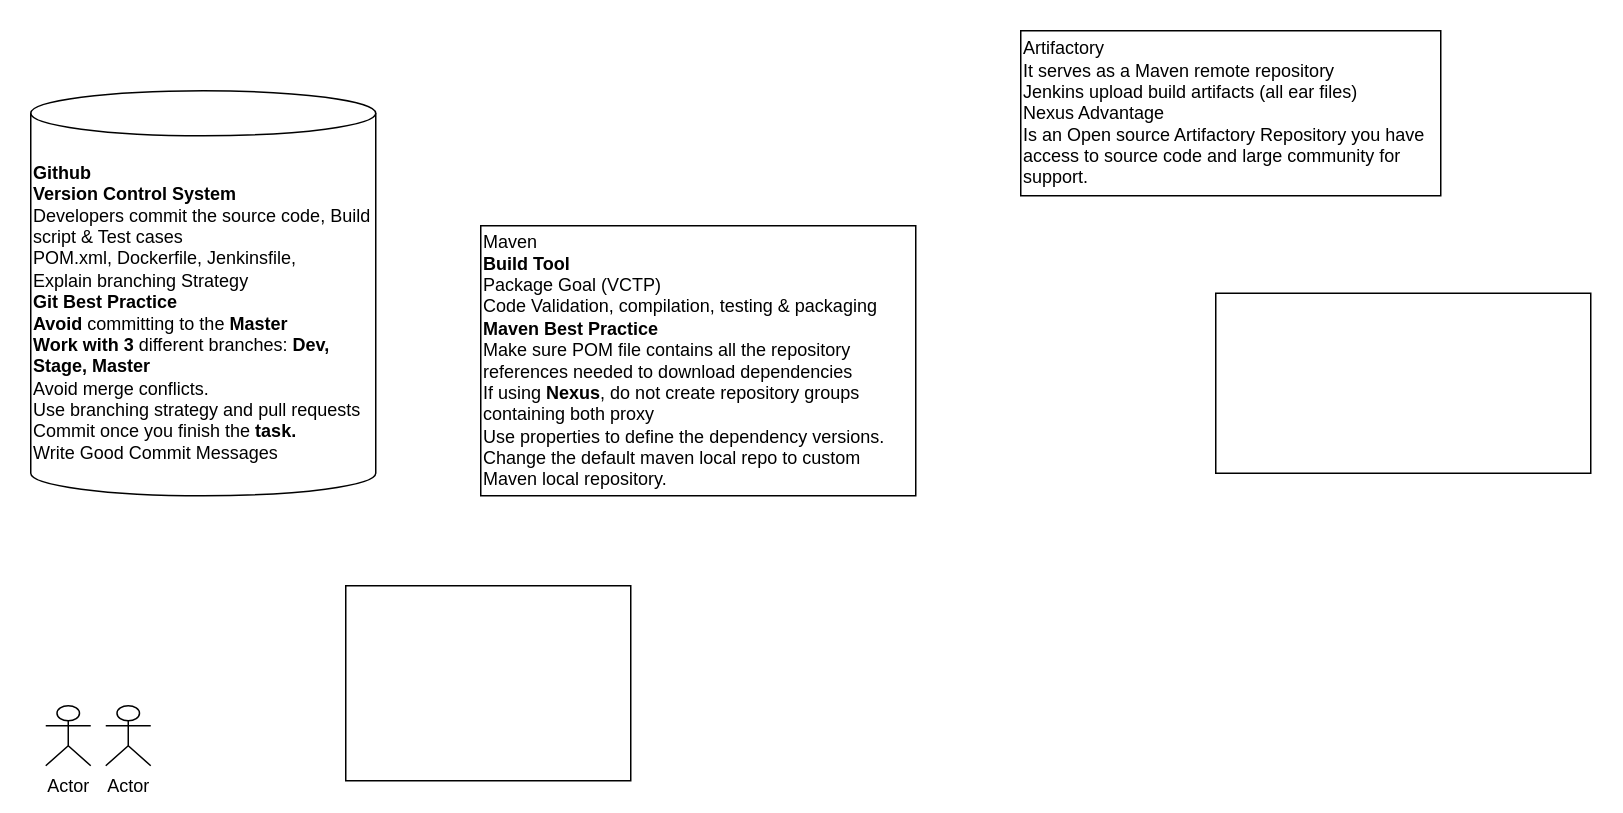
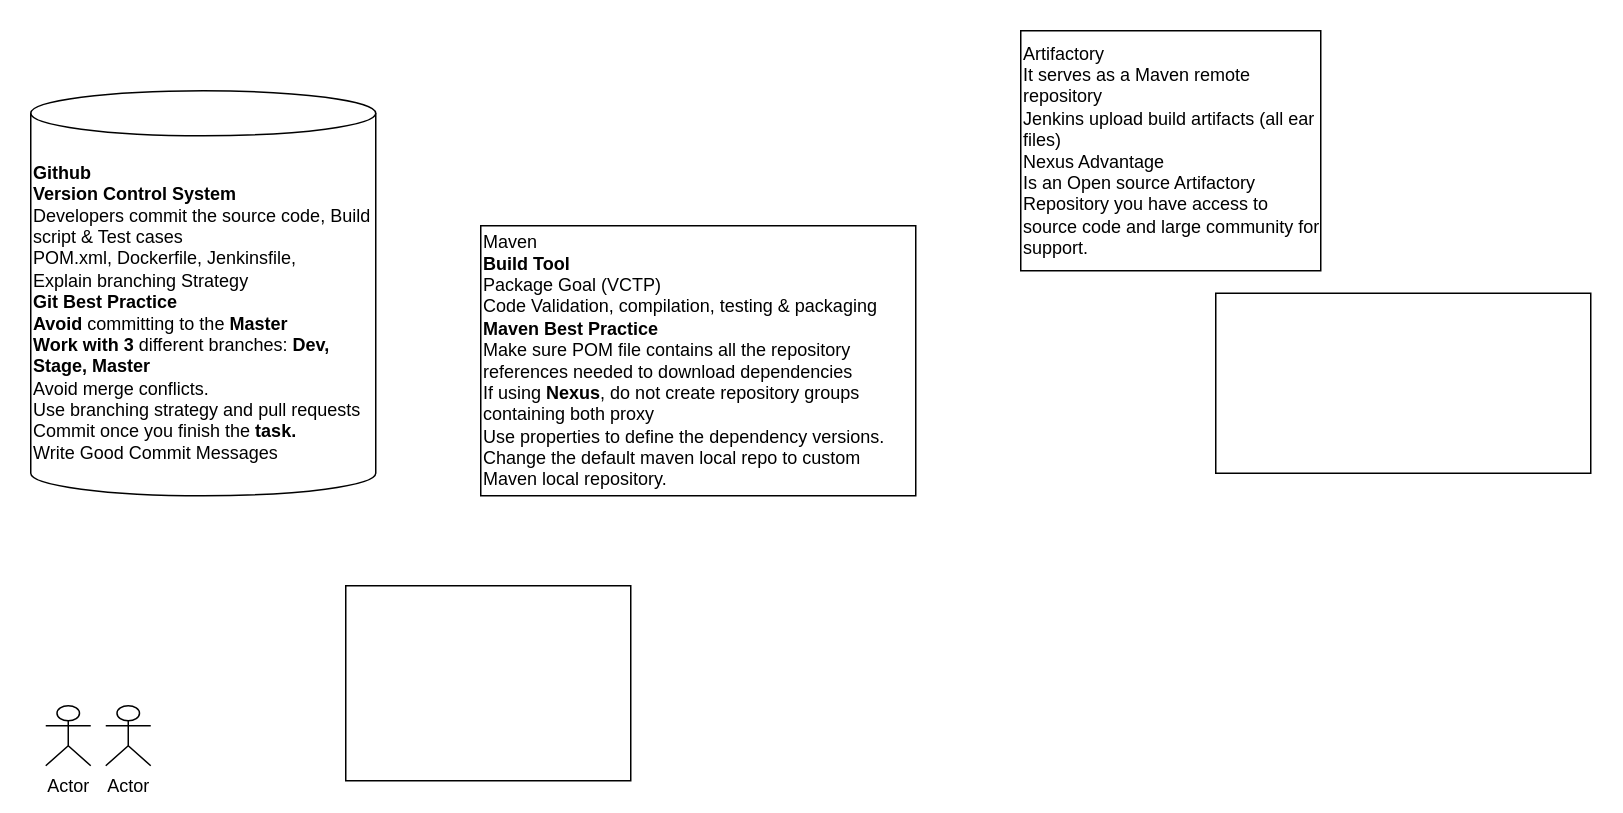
(1231, 113) -> (1171, 151)
